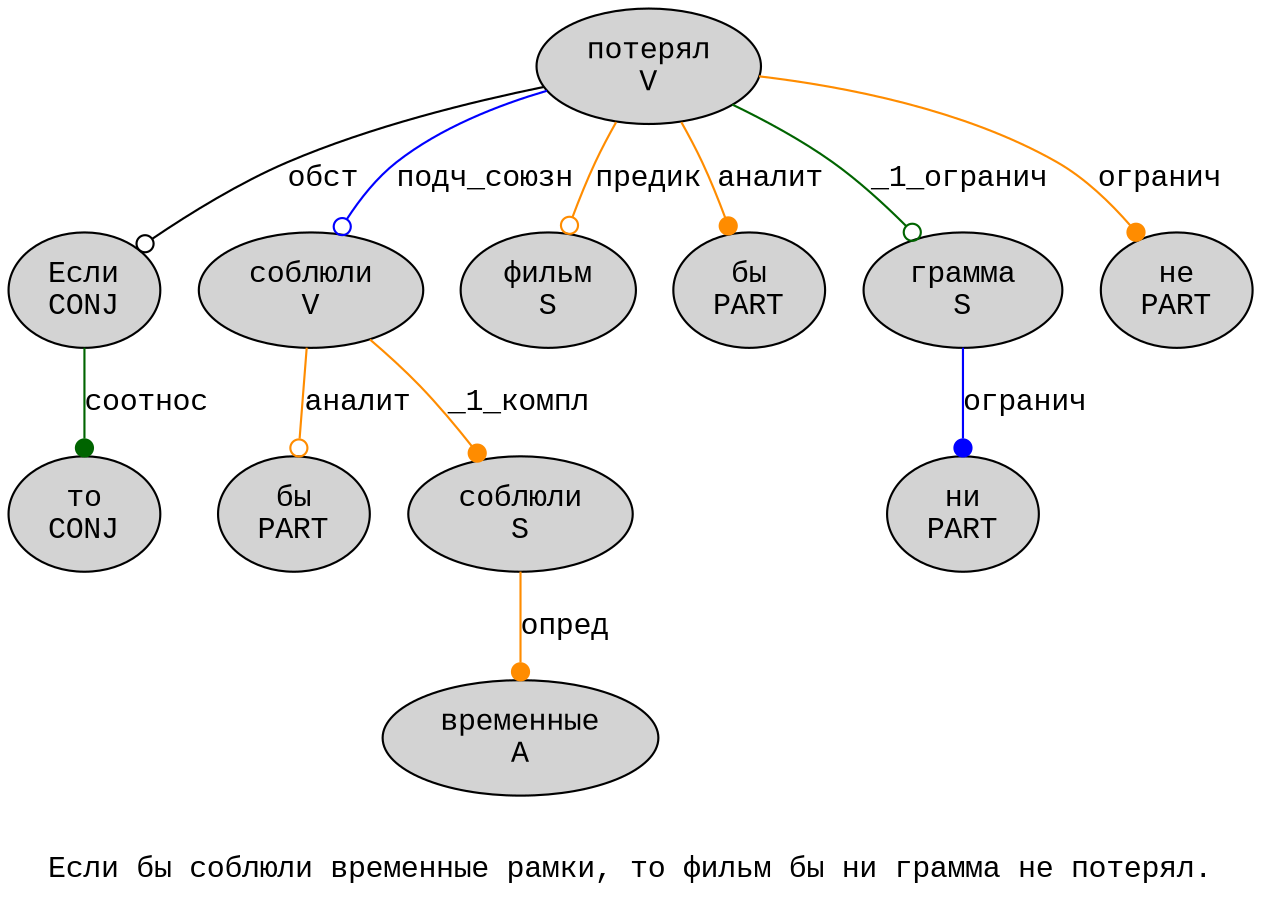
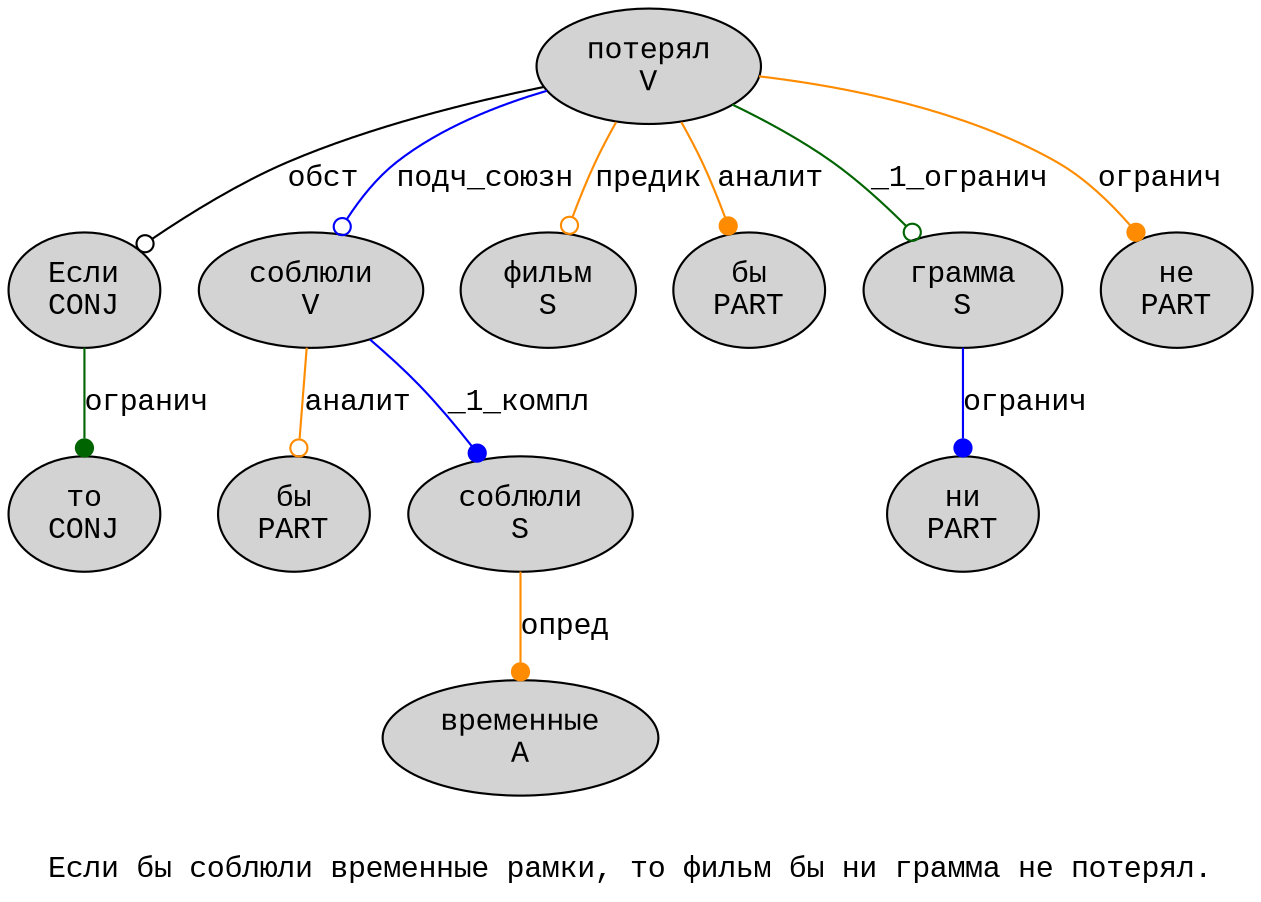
(424, 390) -> (424, 390)
(146, 402) -> (146, 402)
